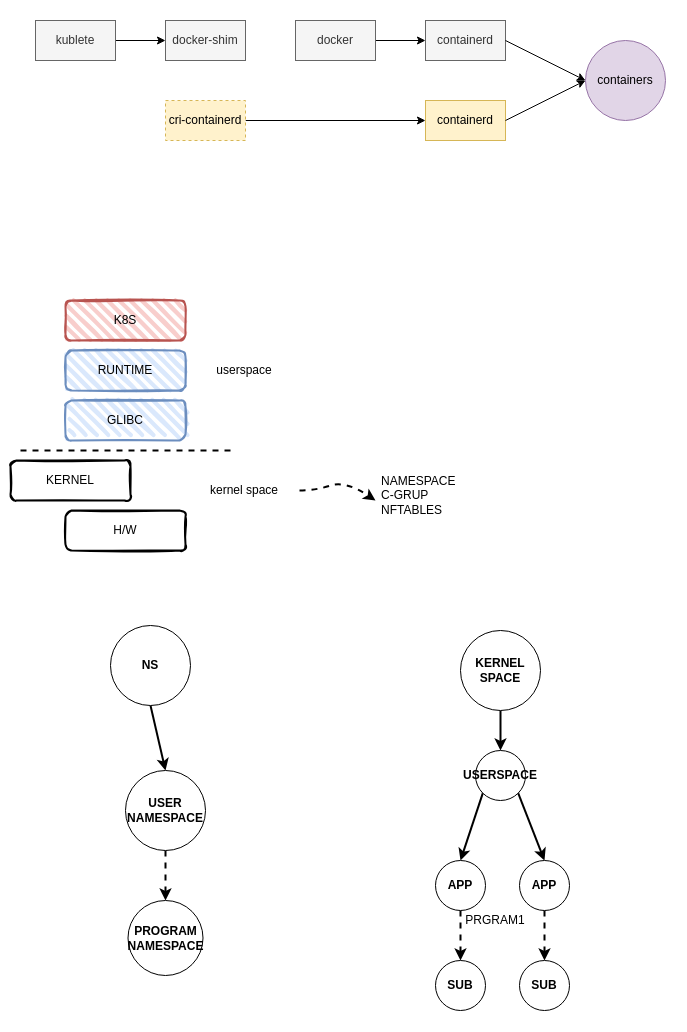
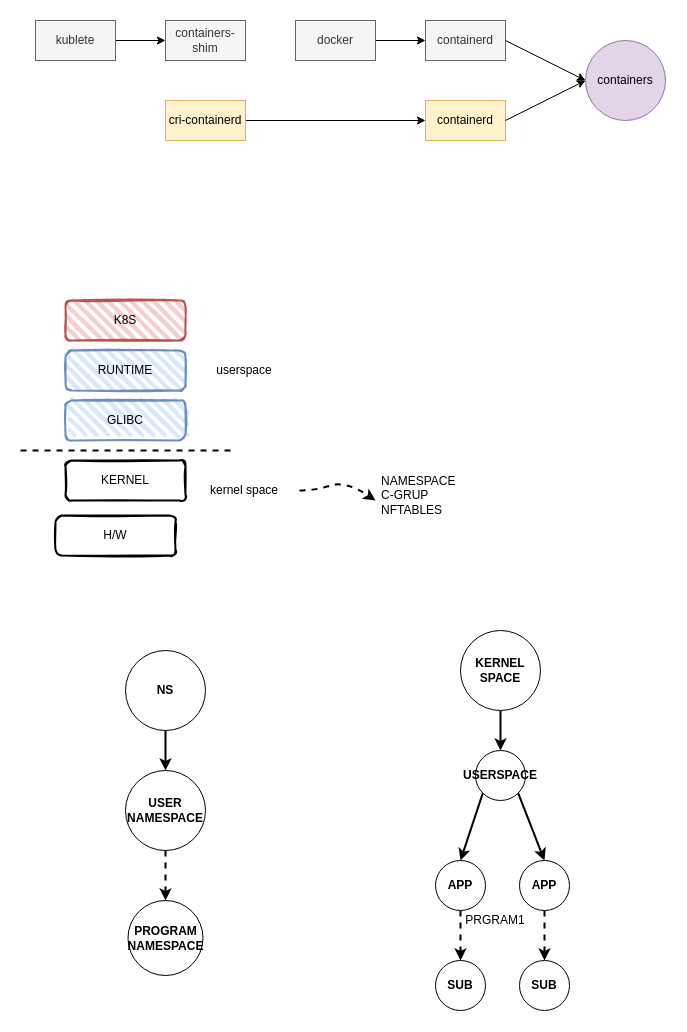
(206, 41) -> (206, 41)
(206, 121) -> (206, 121)
(71, 481) -> (126, 481)
(126, 531) -> (116, 536)
(151, 666) -> (166, 691)
